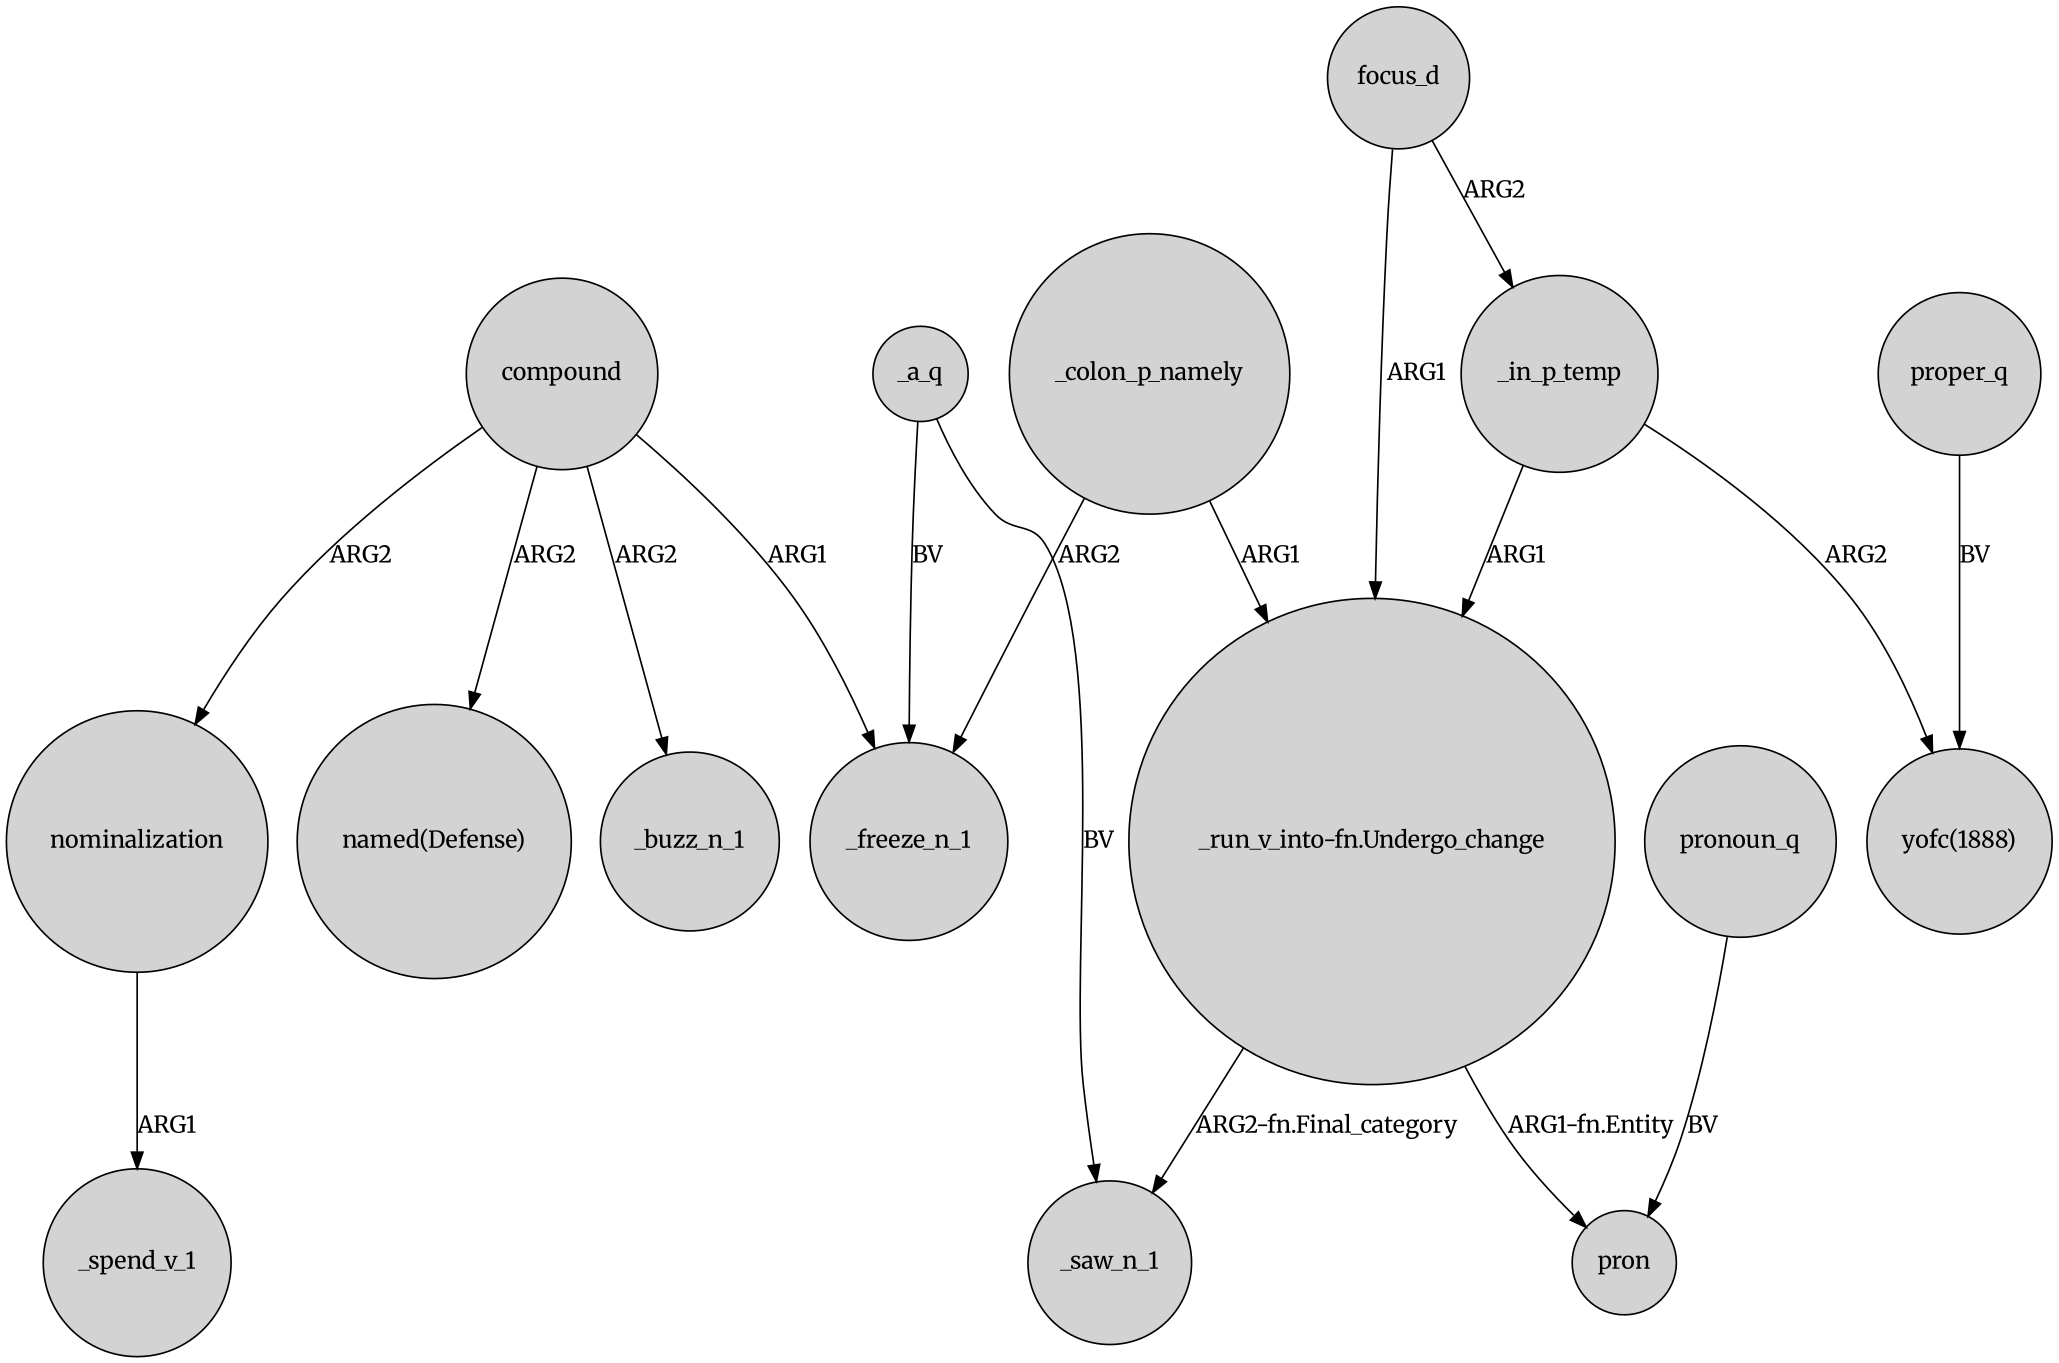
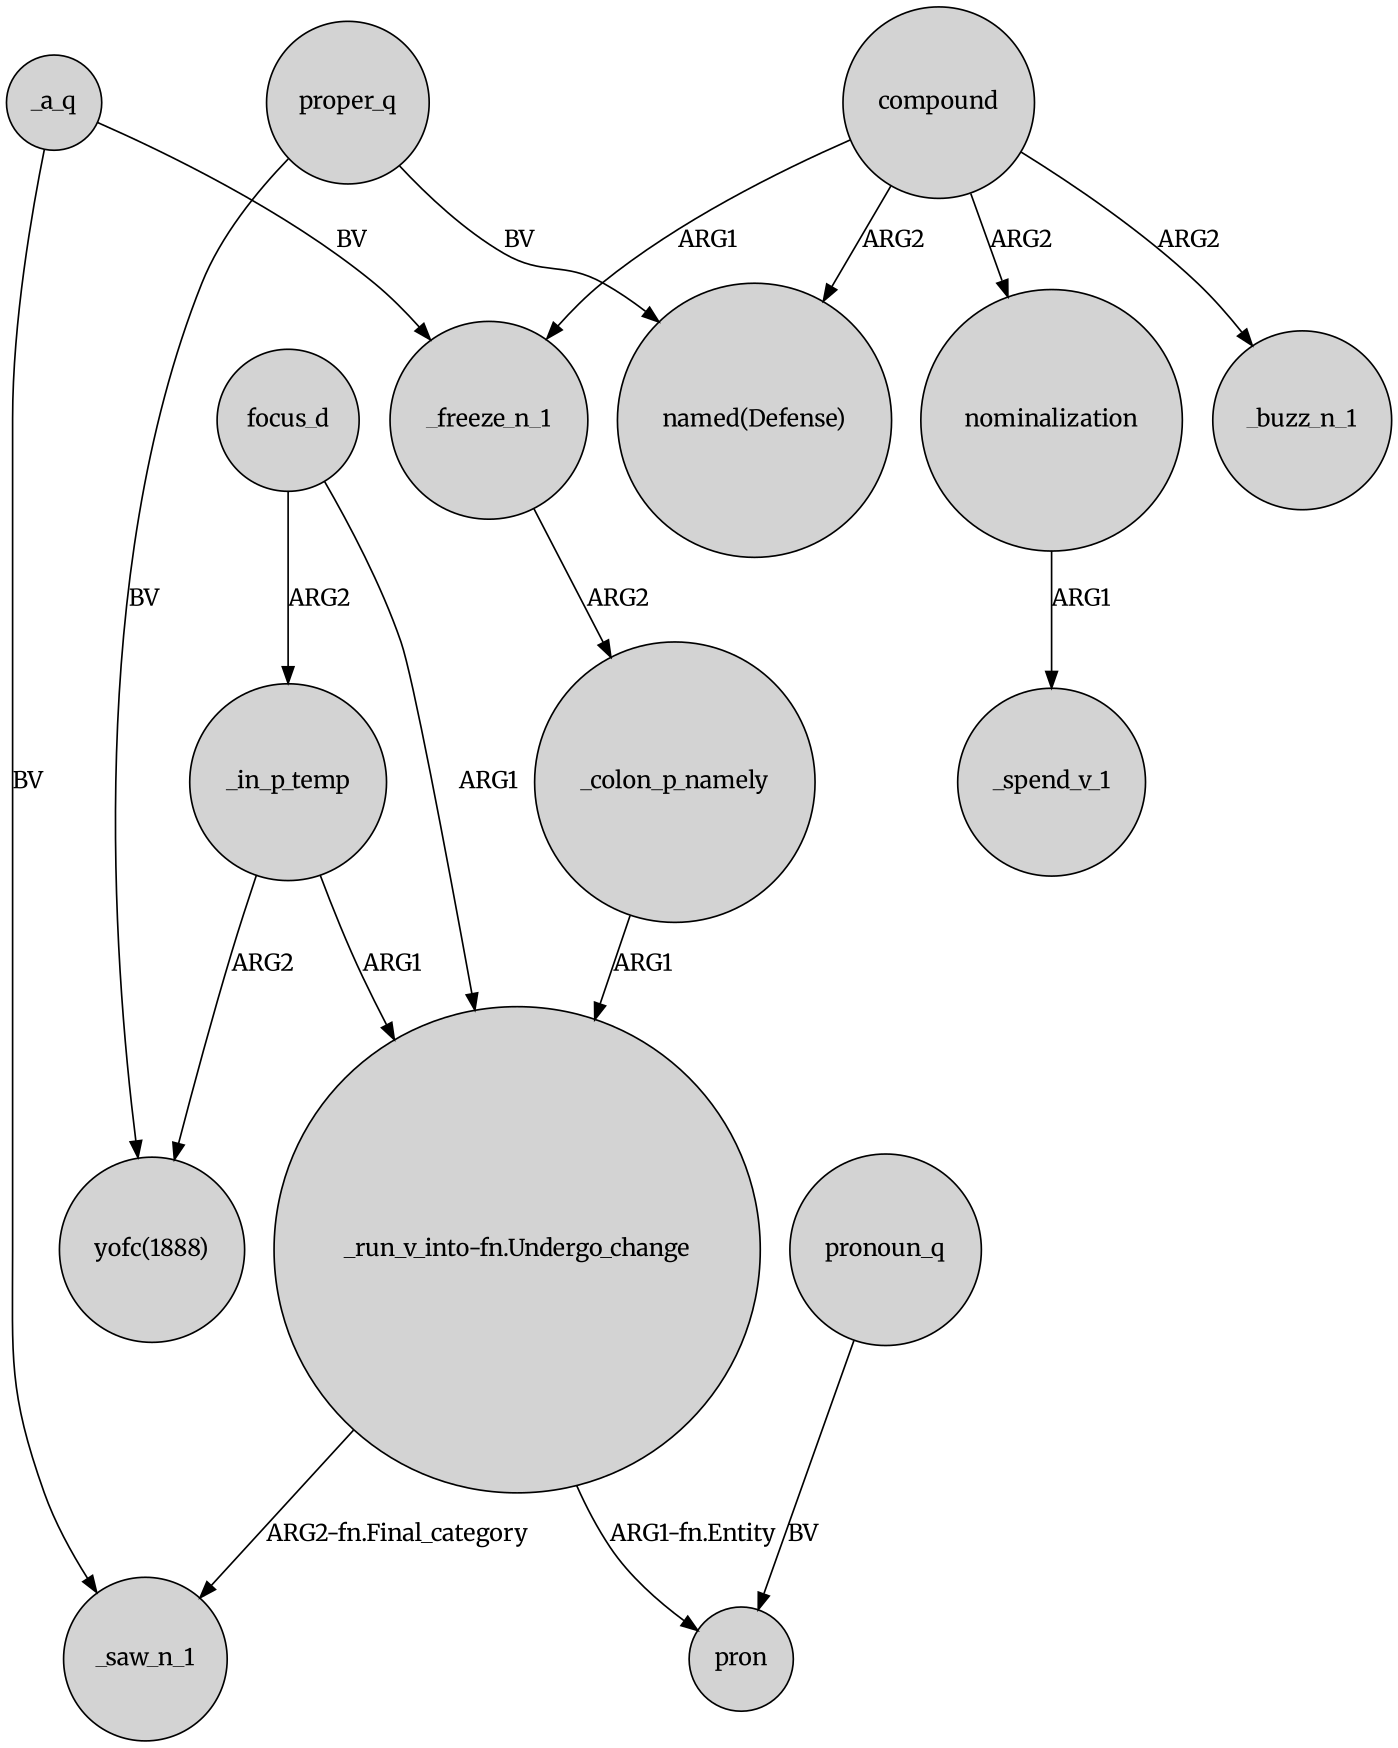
none -> (512, 258)
(1022, 617) -> (569, 575)
